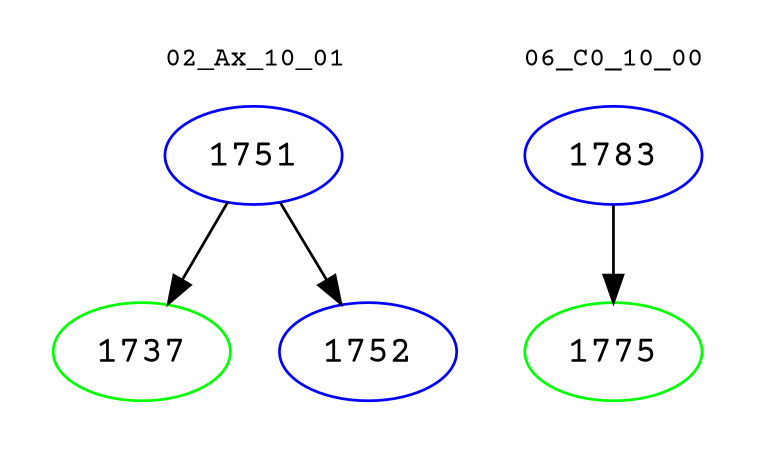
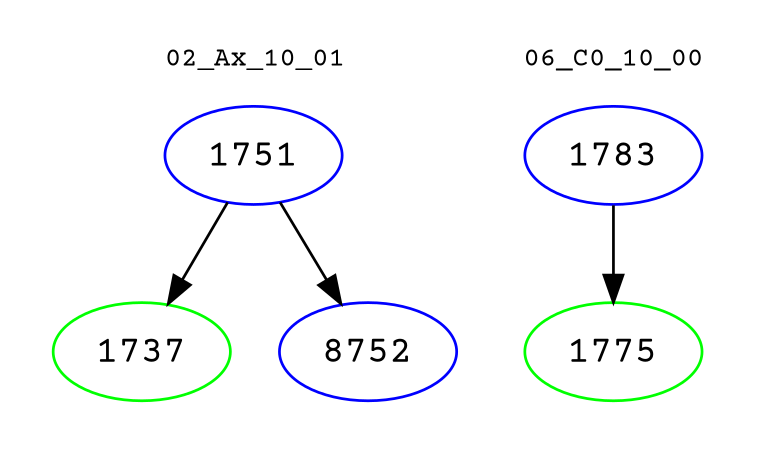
(368, 352) -> (368, 352)
